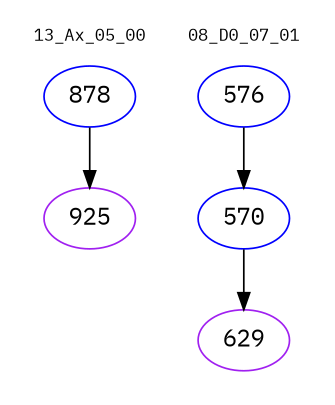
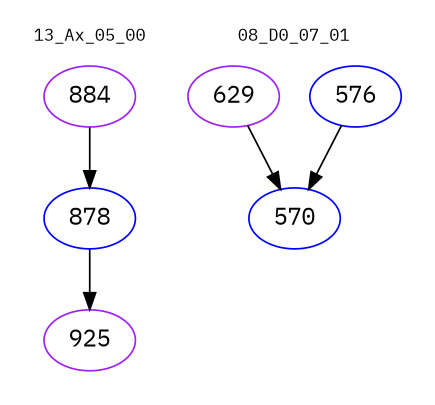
none -> (90, 97)
(244, 271) -> (260, 150)
